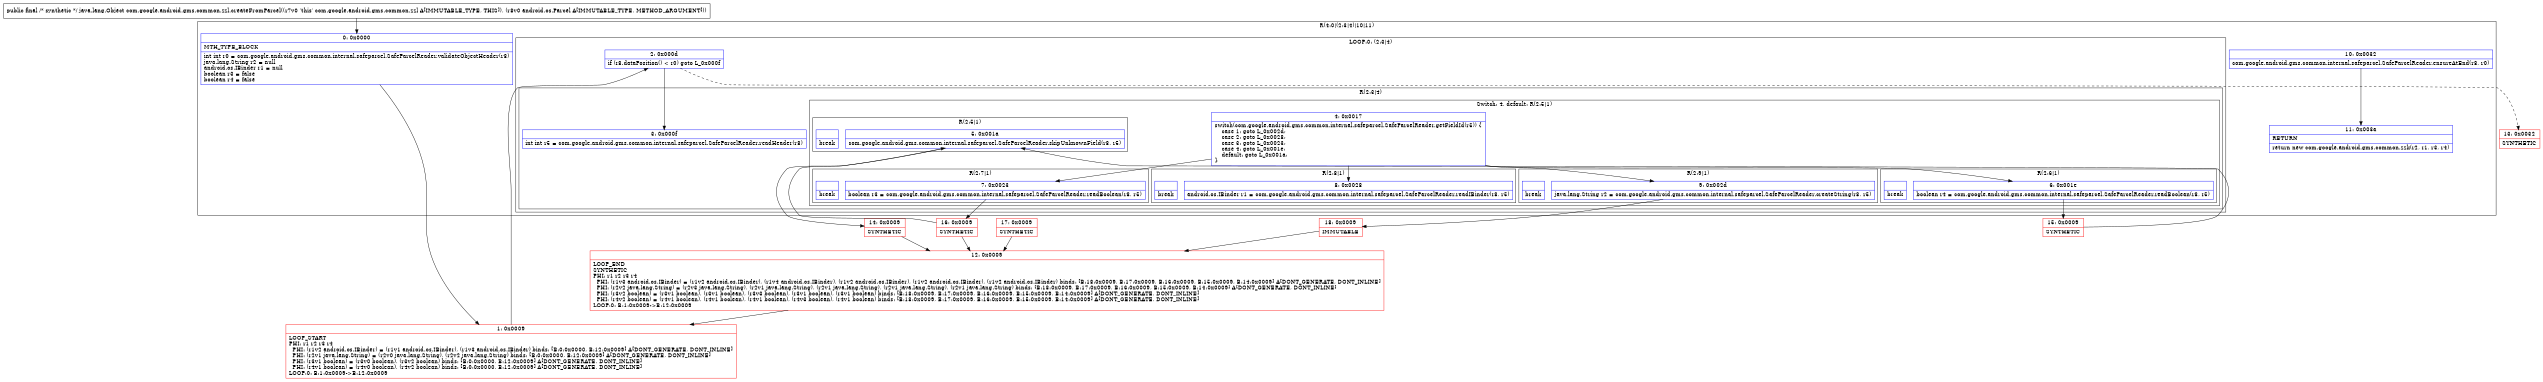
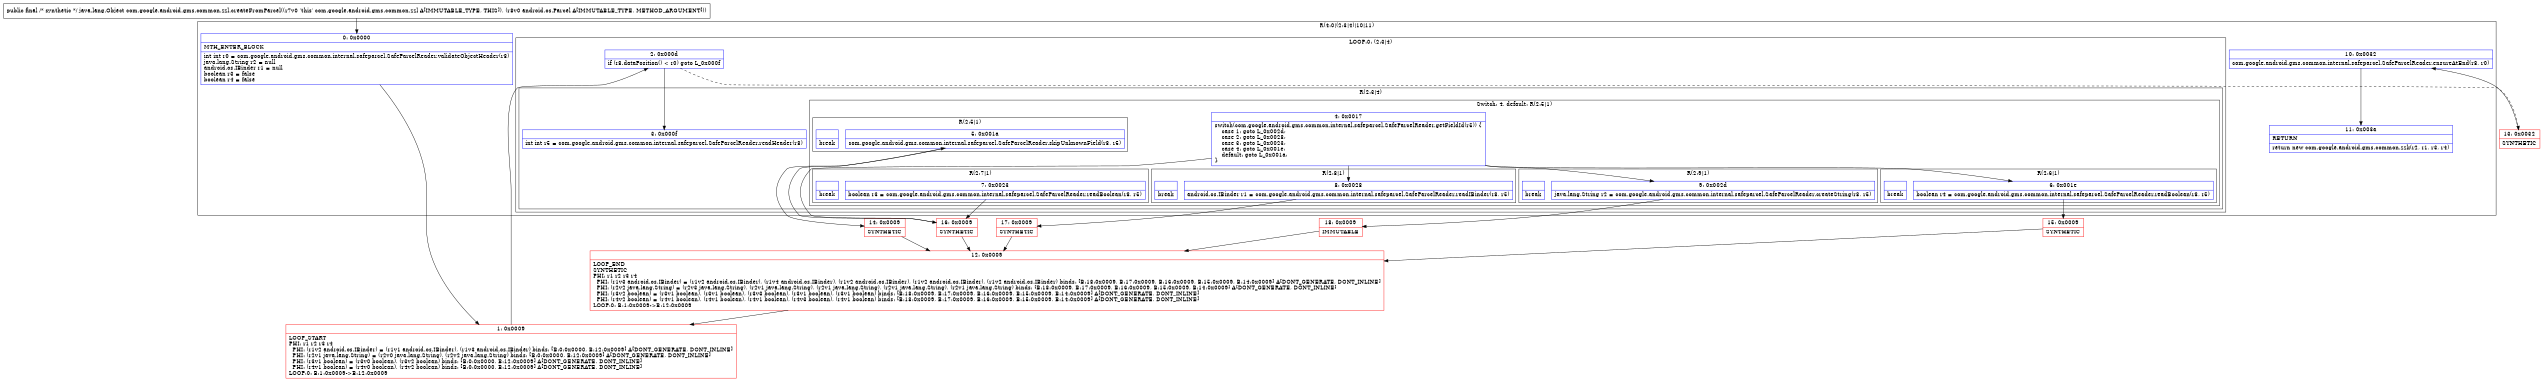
(231, 47) -> (234, 47)
none -> (2490, 83)
(1473, 166) -> (1716, 245)
(1124, 172) -> (924, 167)
none -> (1156, 218)
